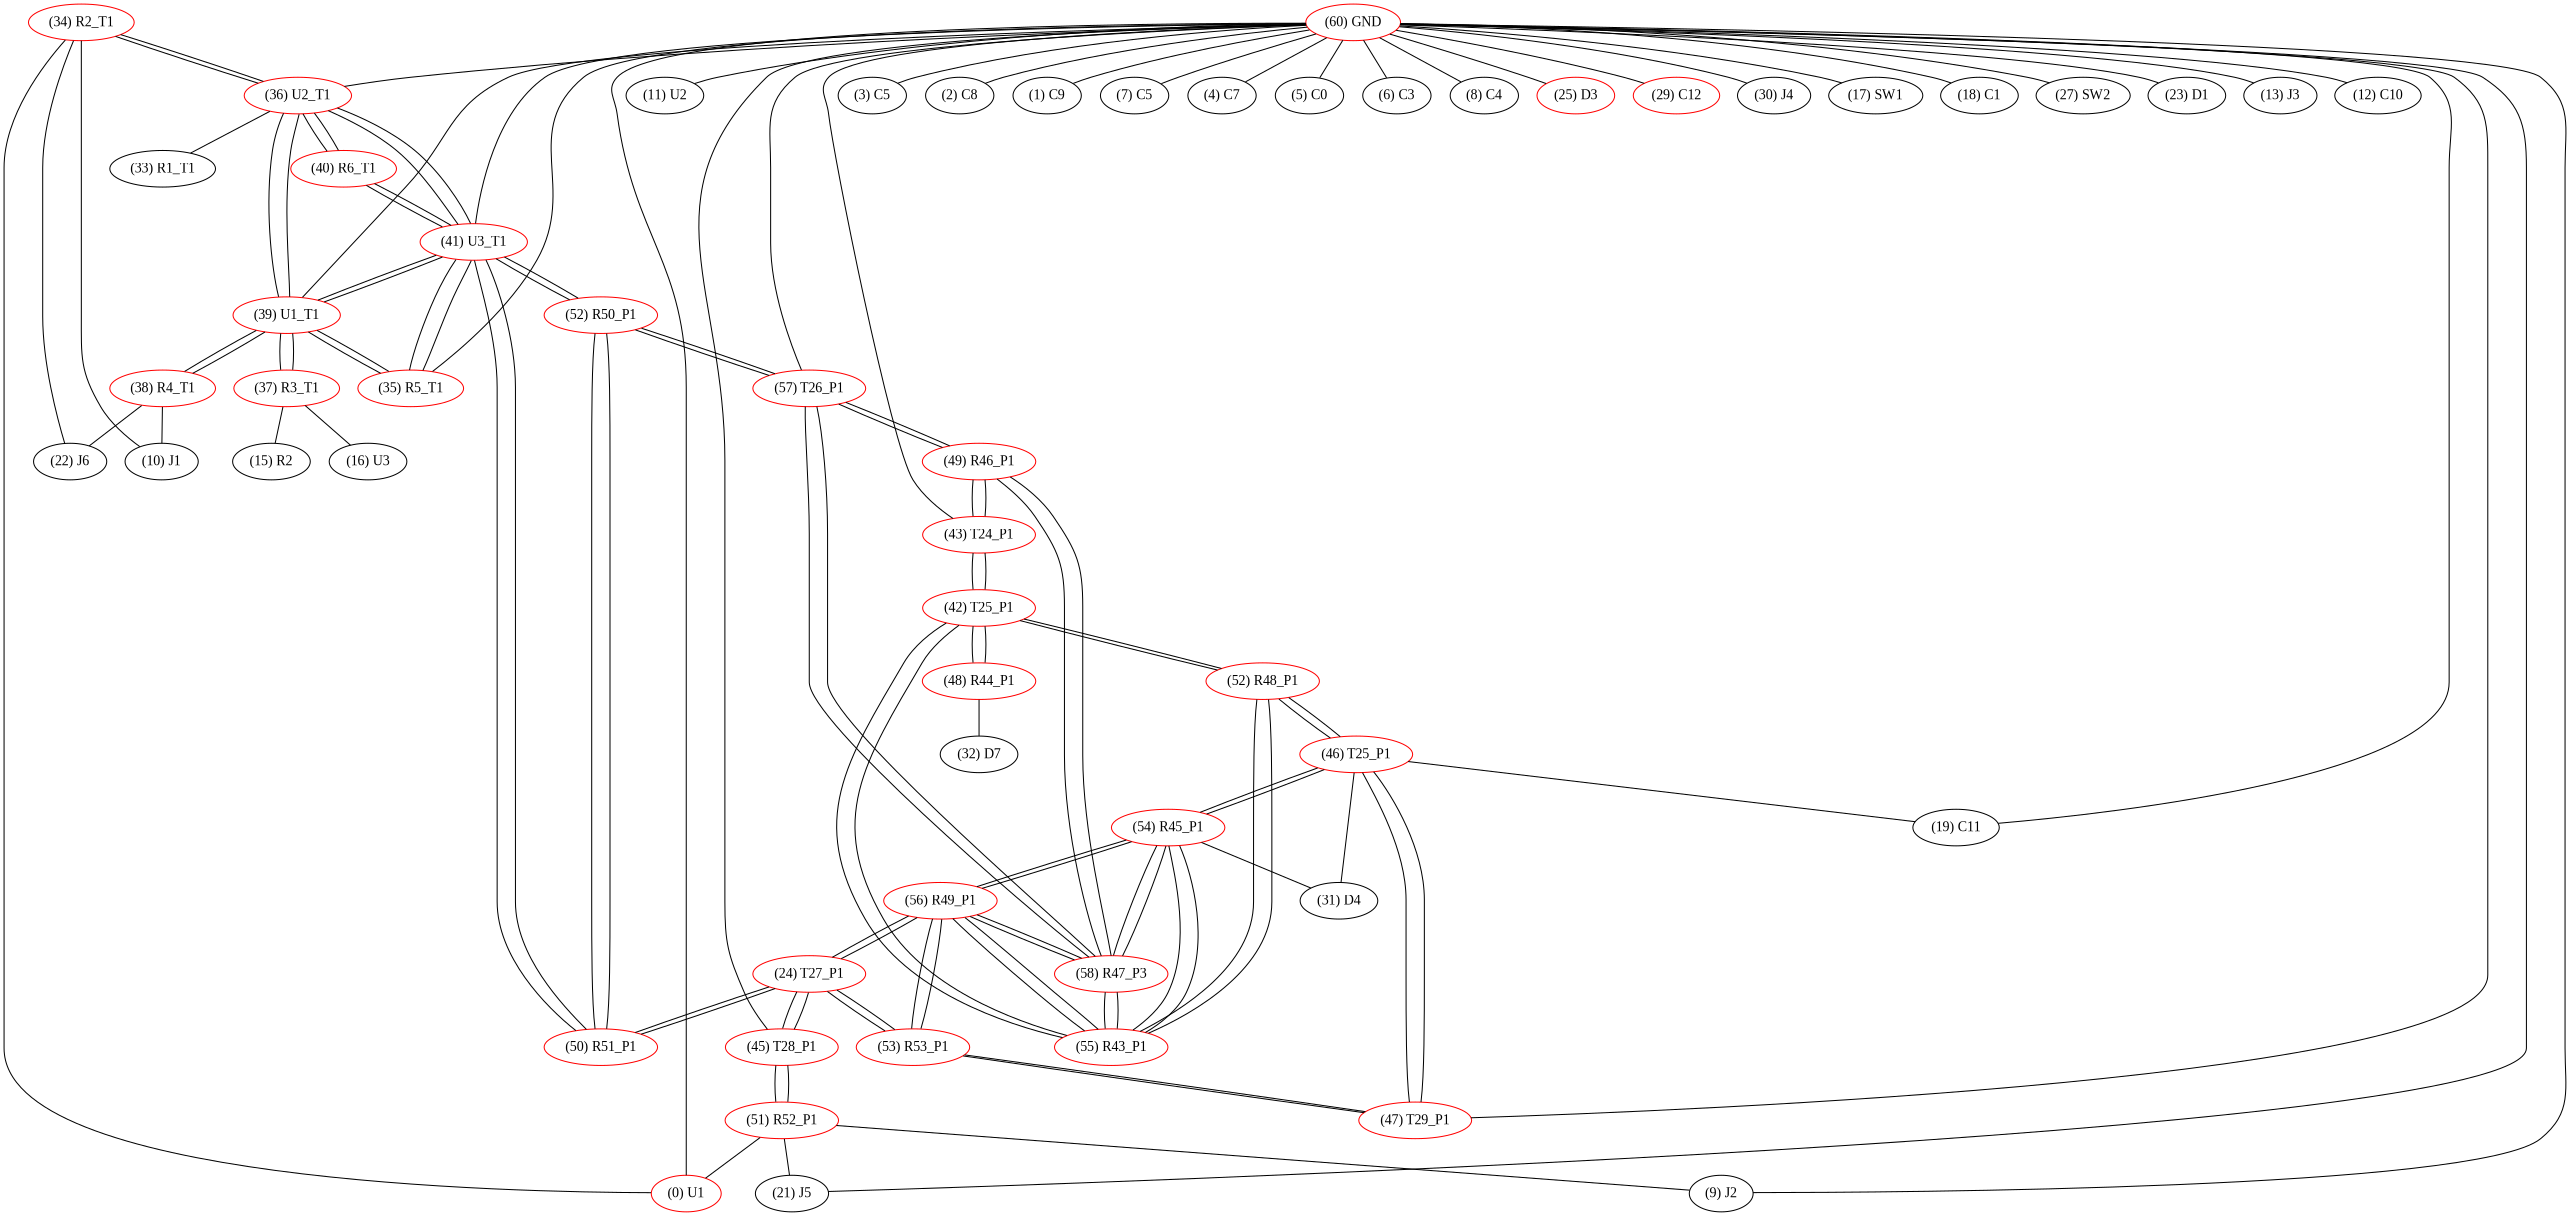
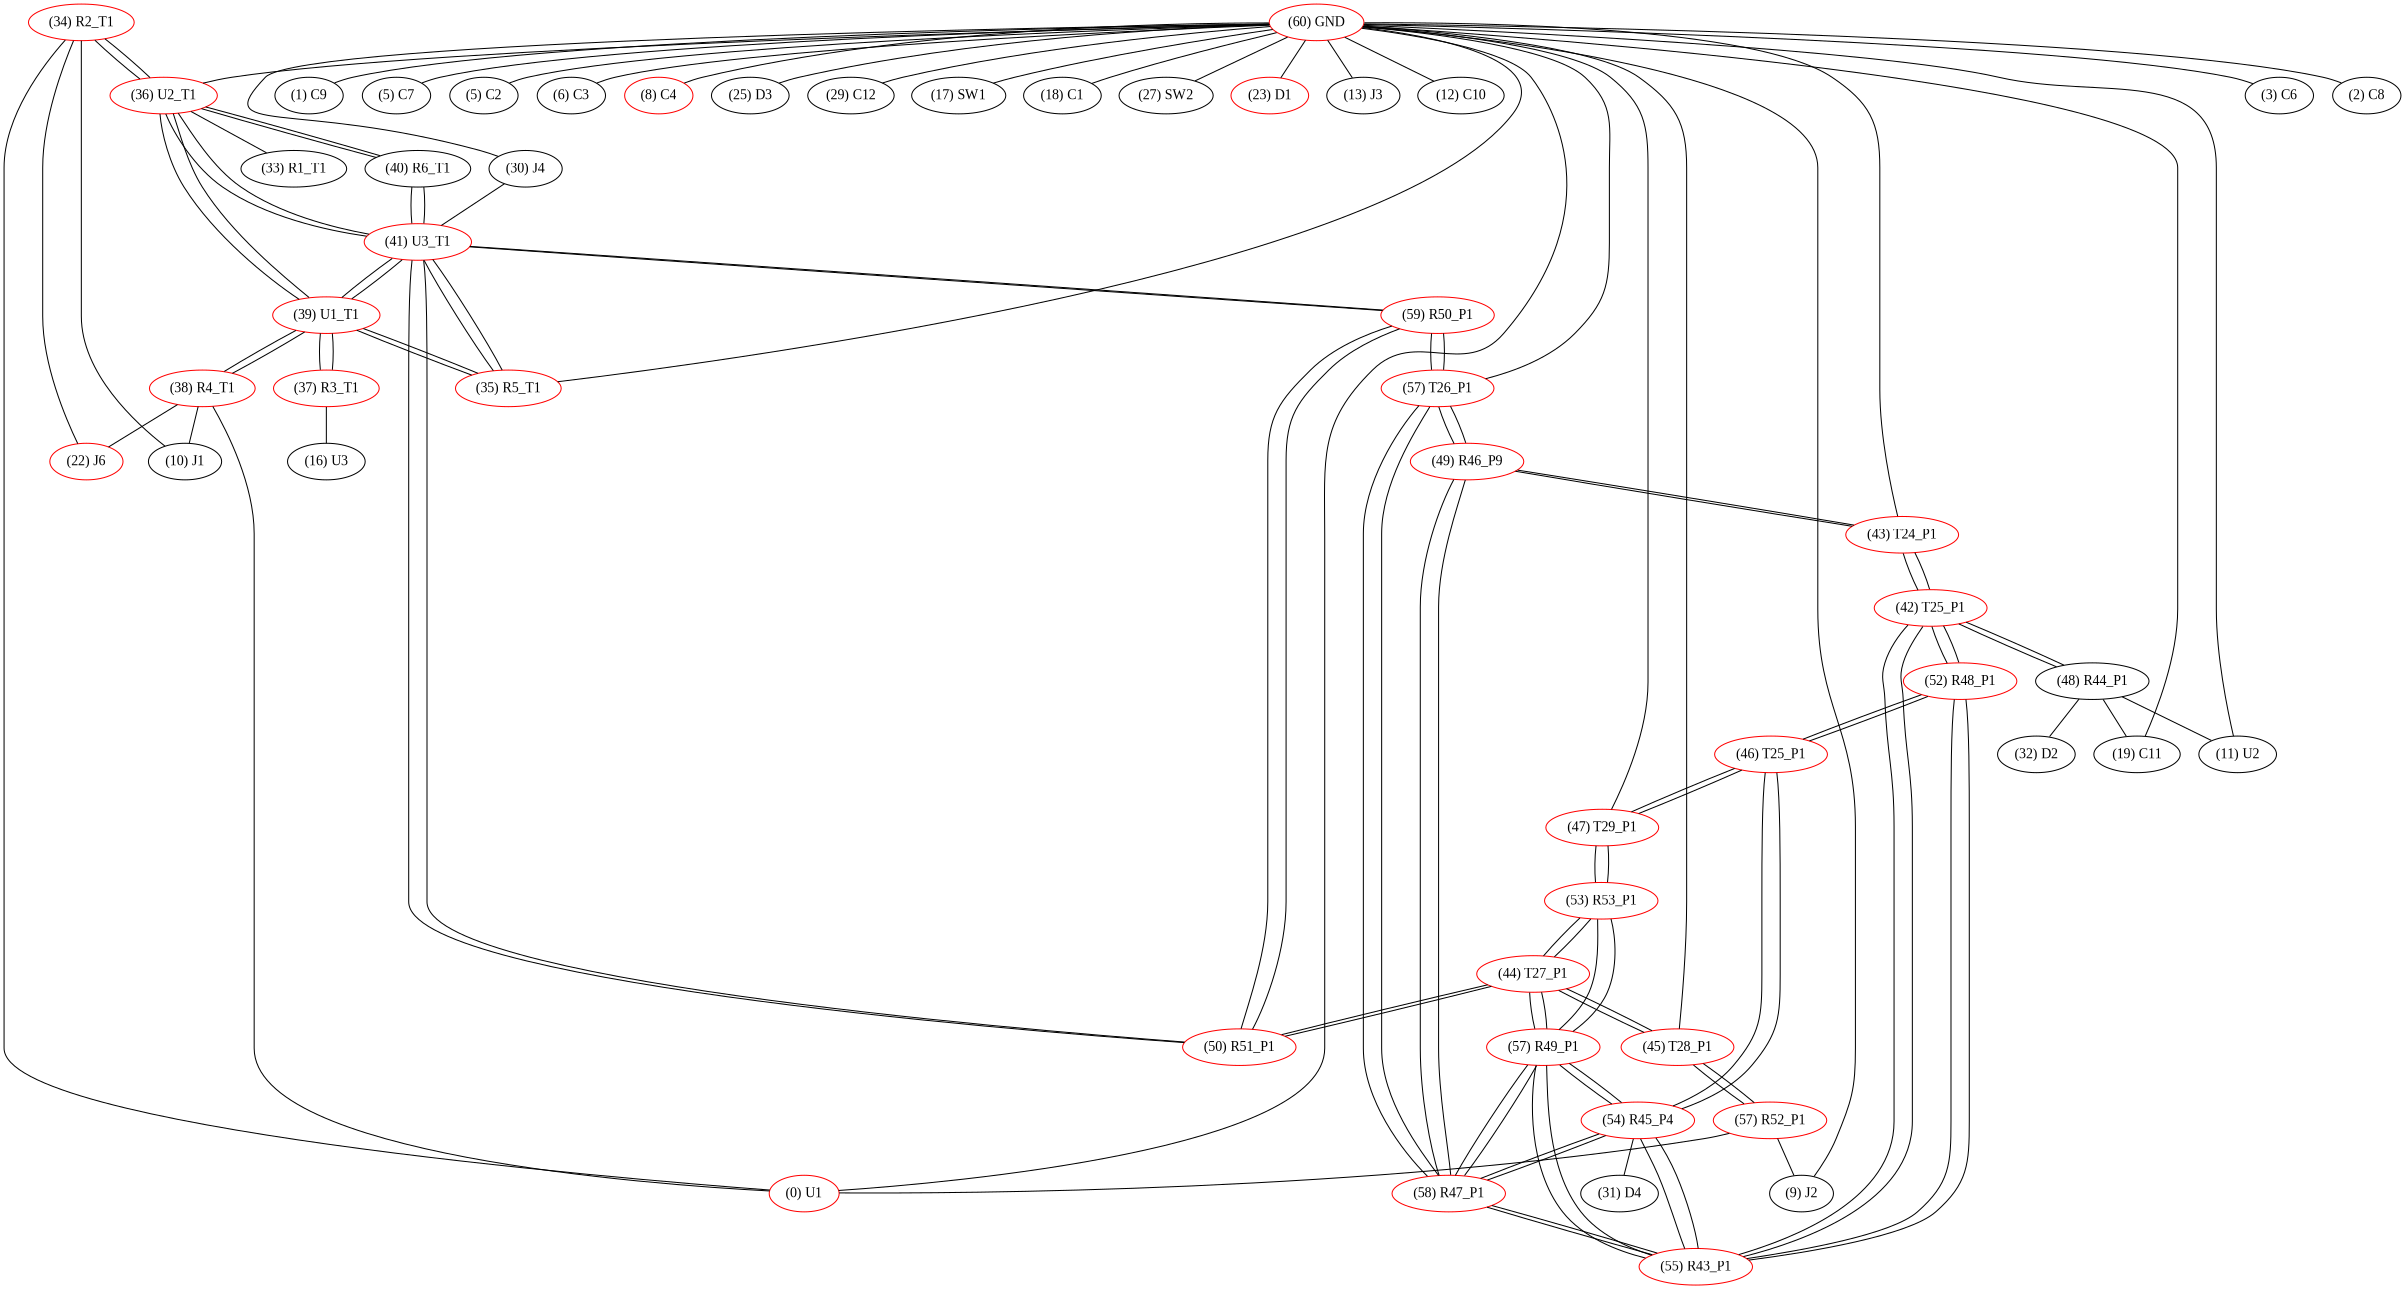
(840, 37) -> (473, 205)
(508, 77) -> none
(872, 96) -> (2279, 96)
(1135, 96) -> none
(1222, 96) -> (396, 96)
(1309, 96) -> (484, 96)
(1484, 96) -> (659, 96)
(1576, 96) -> (750, 96)
(1676, 96) -> (851, 96)
(2187, 96) -> (1270, 96)
(344, 169) -> (418, 169)
(601, 315) -> (1438, 315)
(70, 462) -> (86, 462)
(271, 462) -> none
(979, 462) -> (1467, 462)
(979, 681) -> (2092, 681)
none -> (2167, 719)
(979, 754) -> (2036, 754)
(1662, 792) -> (2115, 718)
(1168, 828) -> (1638, 1120)
(1348, 828) -> none
(940, 901) -> (1543, 1047)
(809, 974) -> (1533, 974)
(1111, 974) -> (1449, 1194)
none -> (254, 1001)
(782, 1120) -> (1770, 1120)
(792, 1194) -> none
